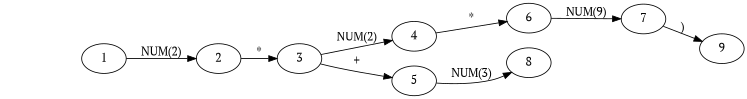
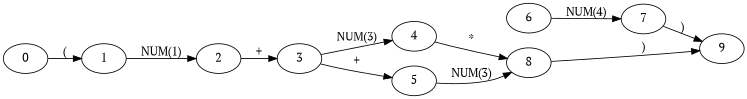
(586, 13) -> (586, 13)
(467, 28) -> (467, 50)
(357, 38) -> (357, 38)
(161, 52) -> (161, 52)
(259, 52) -> (259, 52)
none -> (621, 57)
none -> (26, 59)
